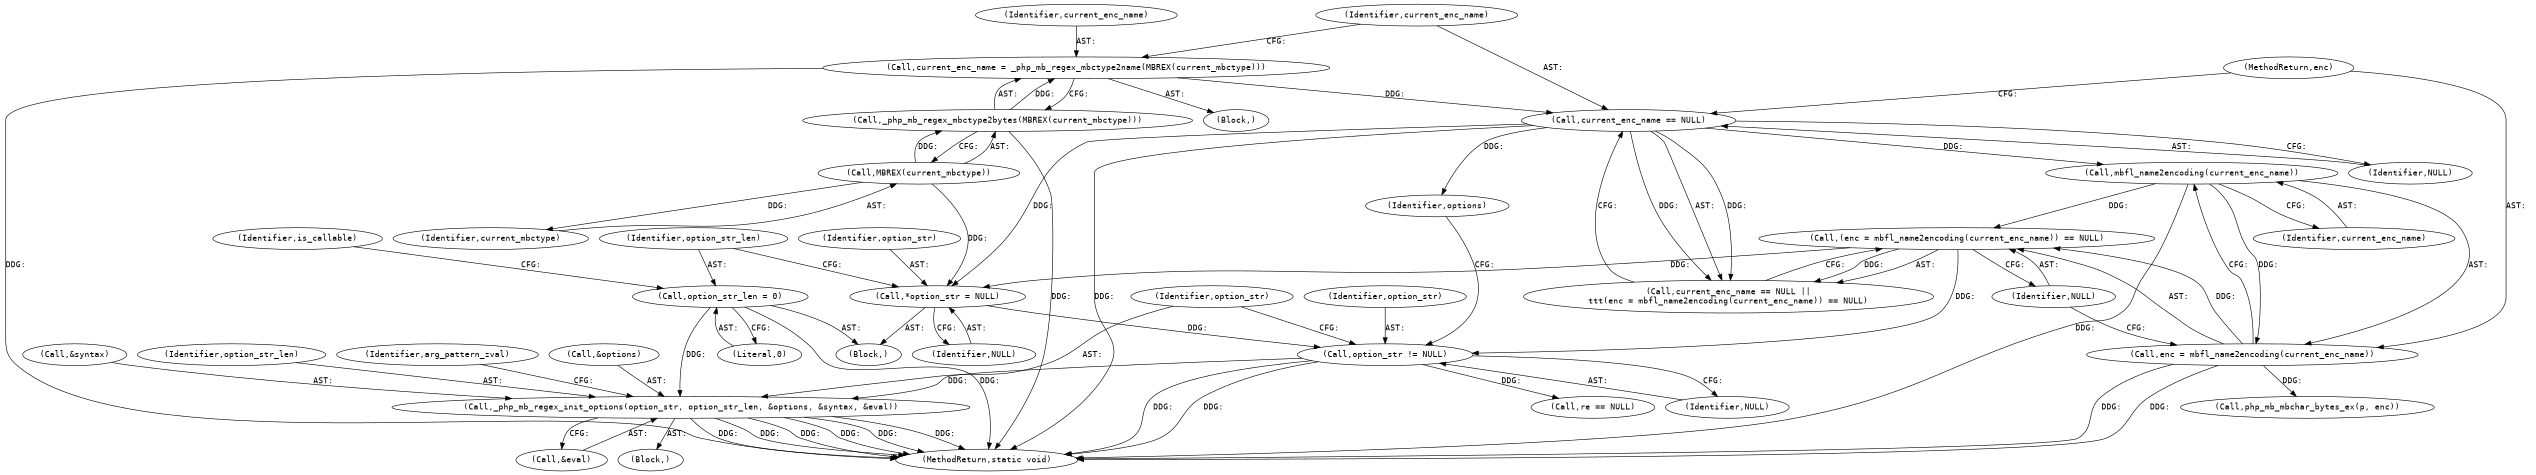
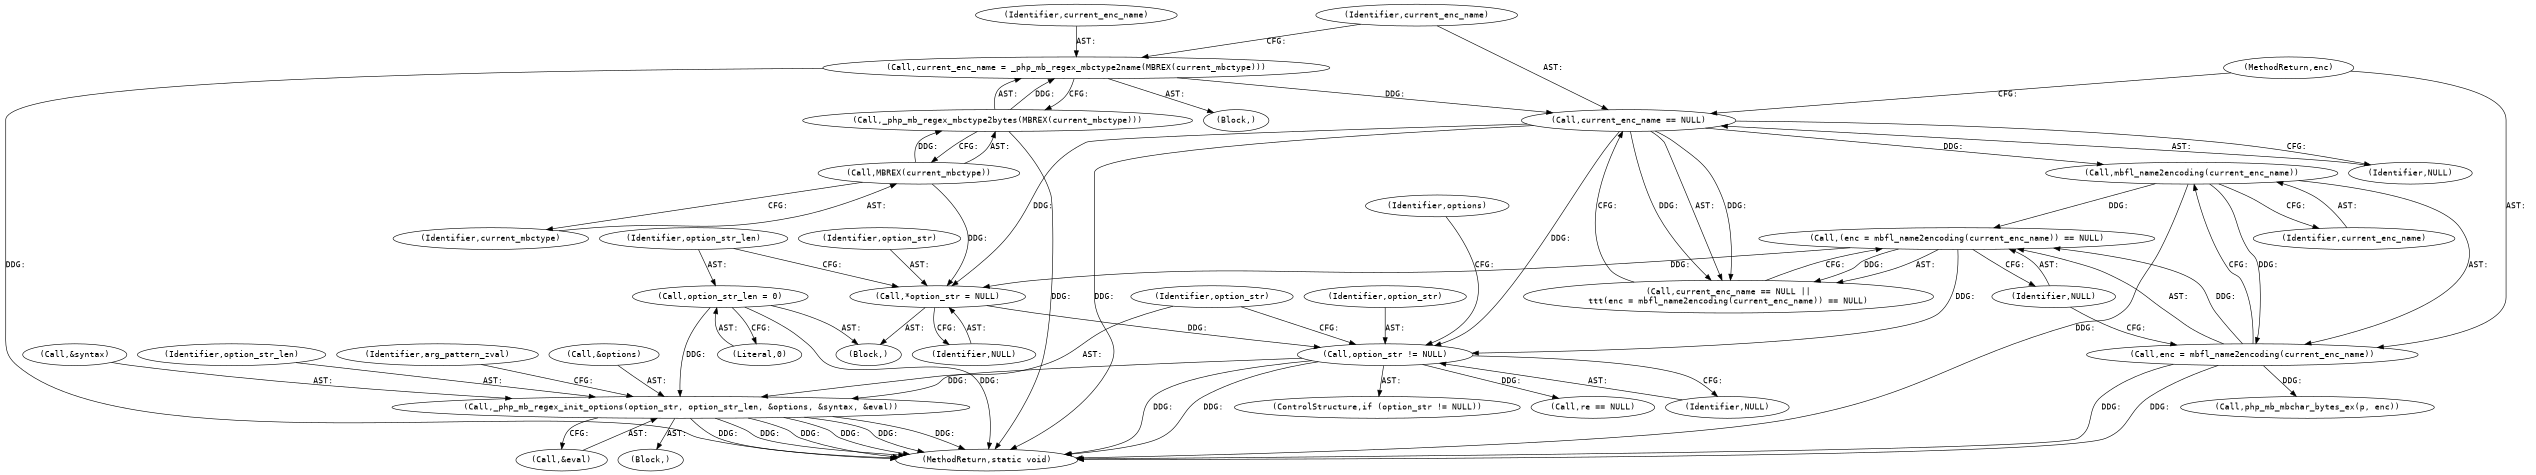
(1485, 142) -> (1539, 247)
(781, 206) -> (781, 206)
(298, 239) -> none
none -> (1377, 407)
